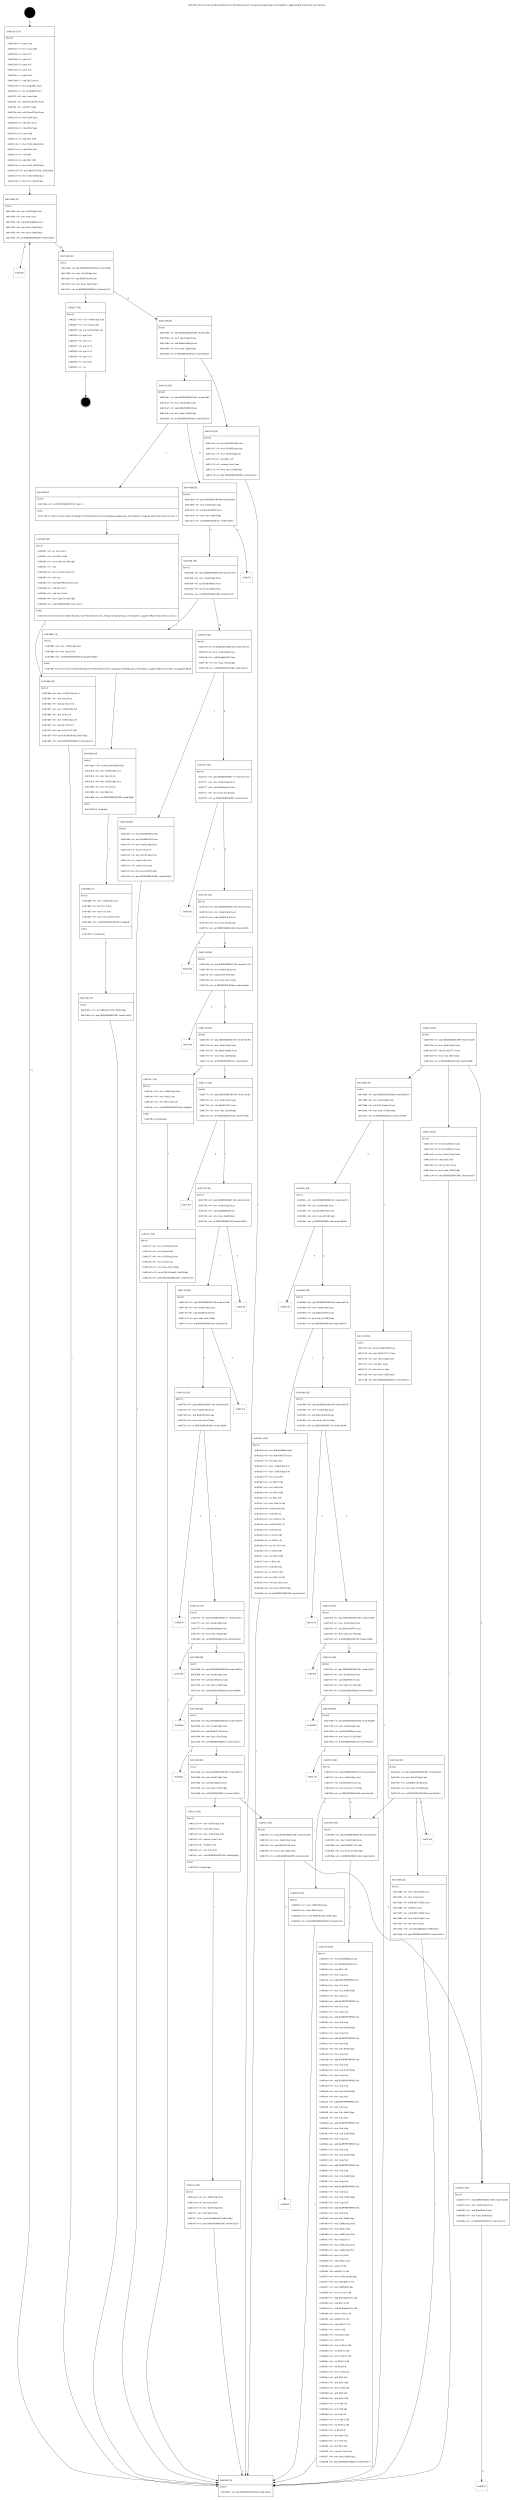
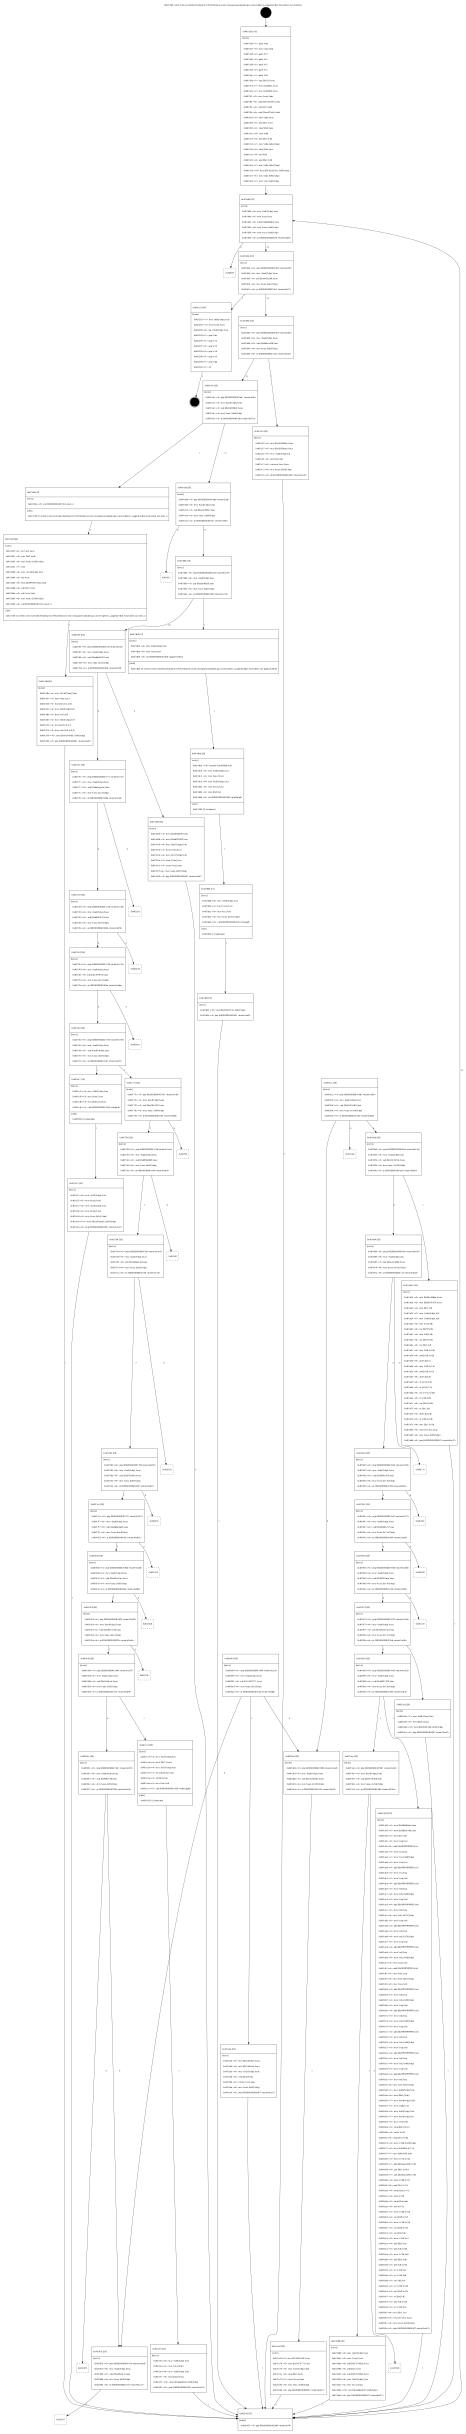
(353, 1151) -> (326, 1435)
(384, 1807) -> (377, 1723)
